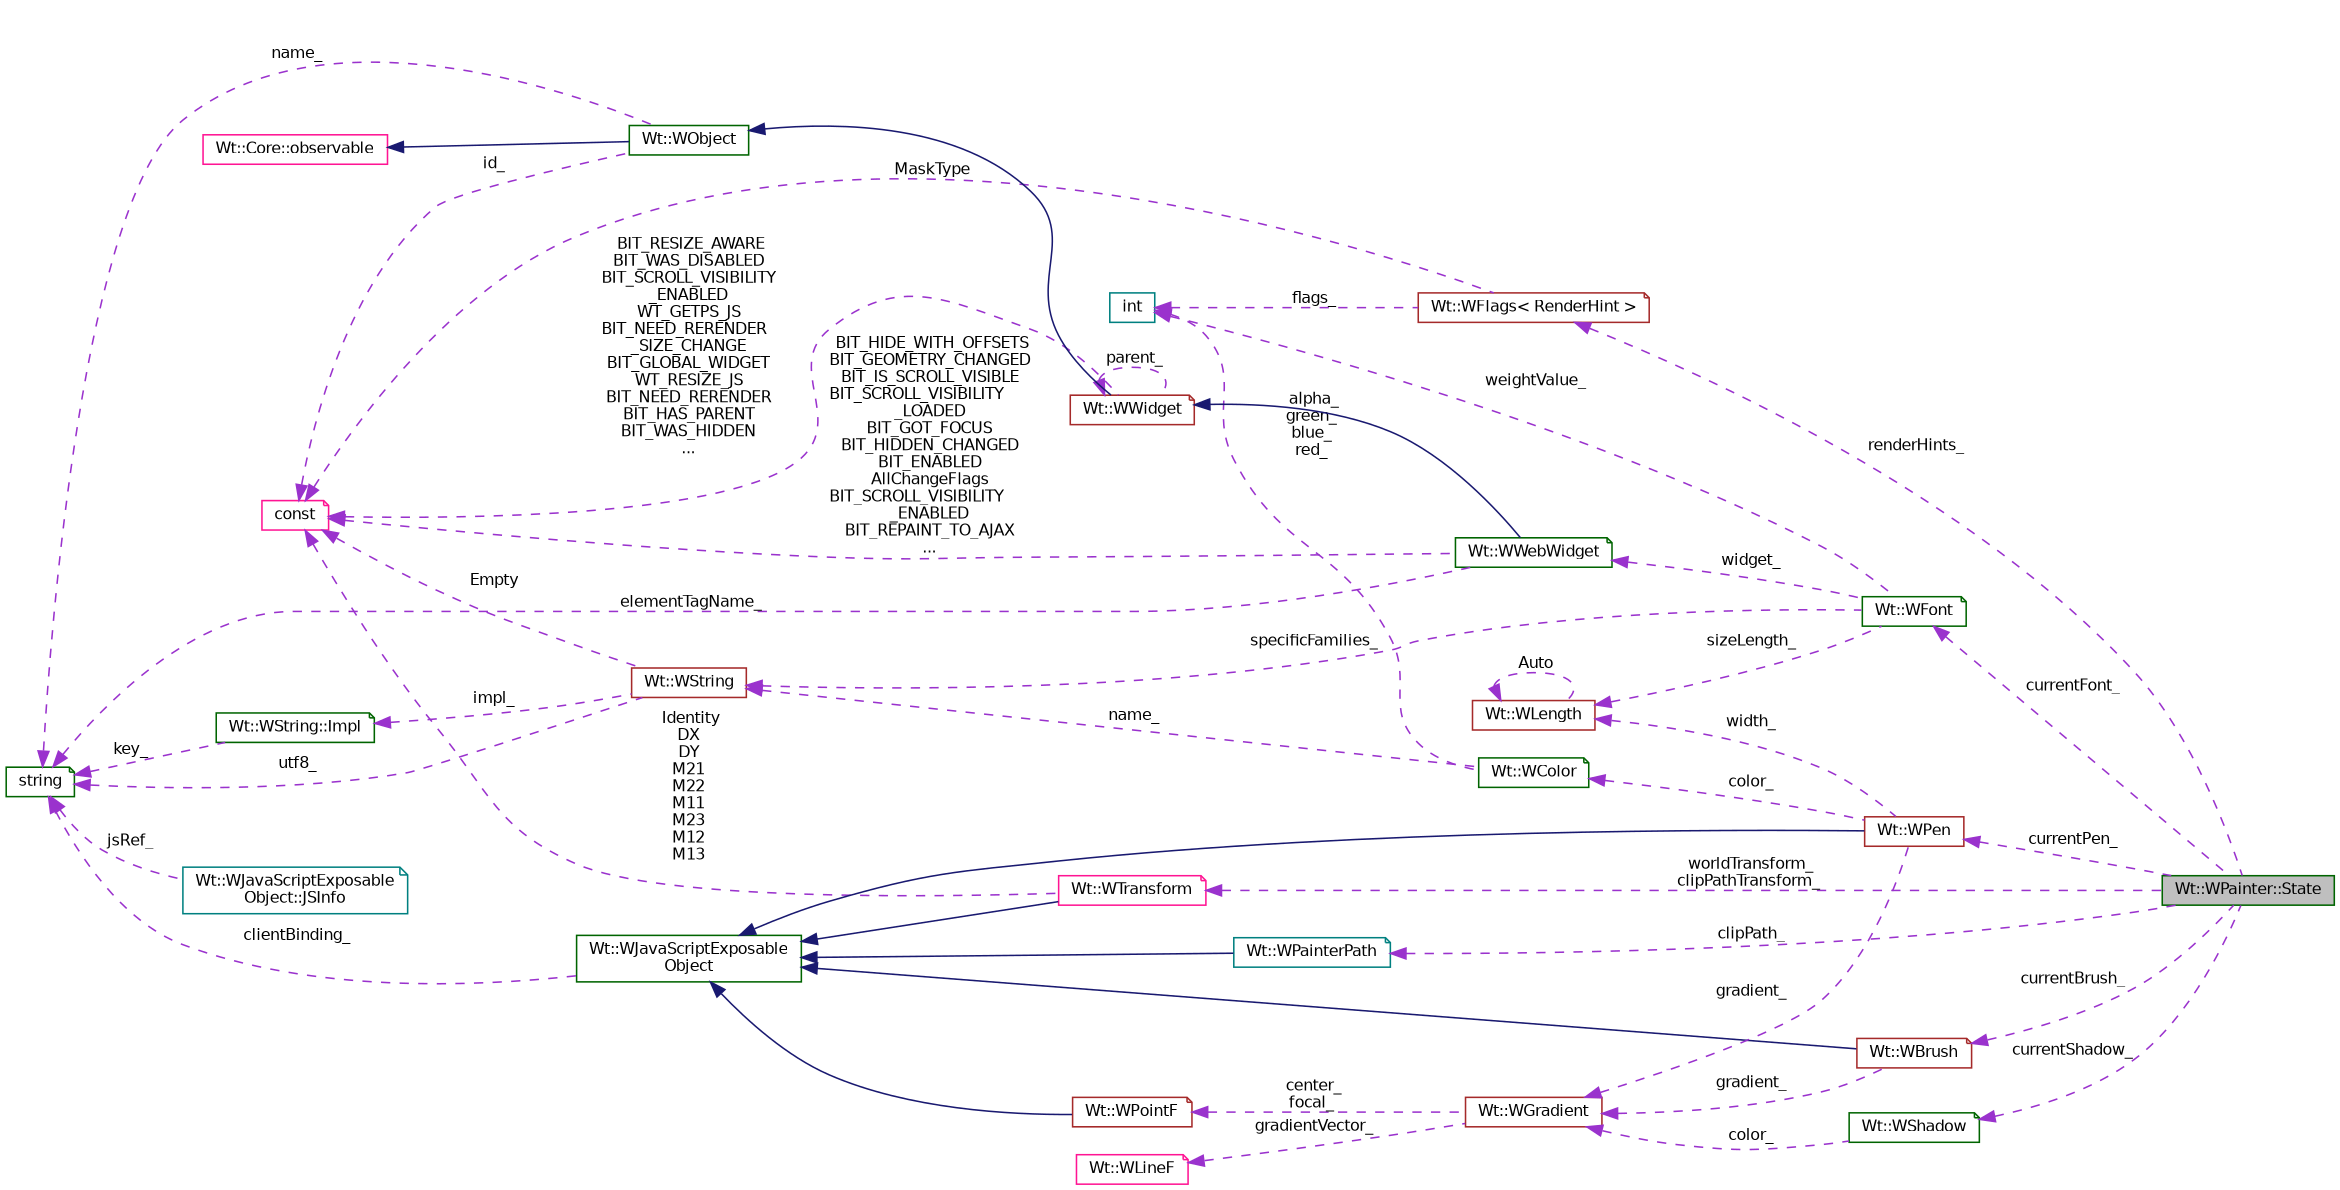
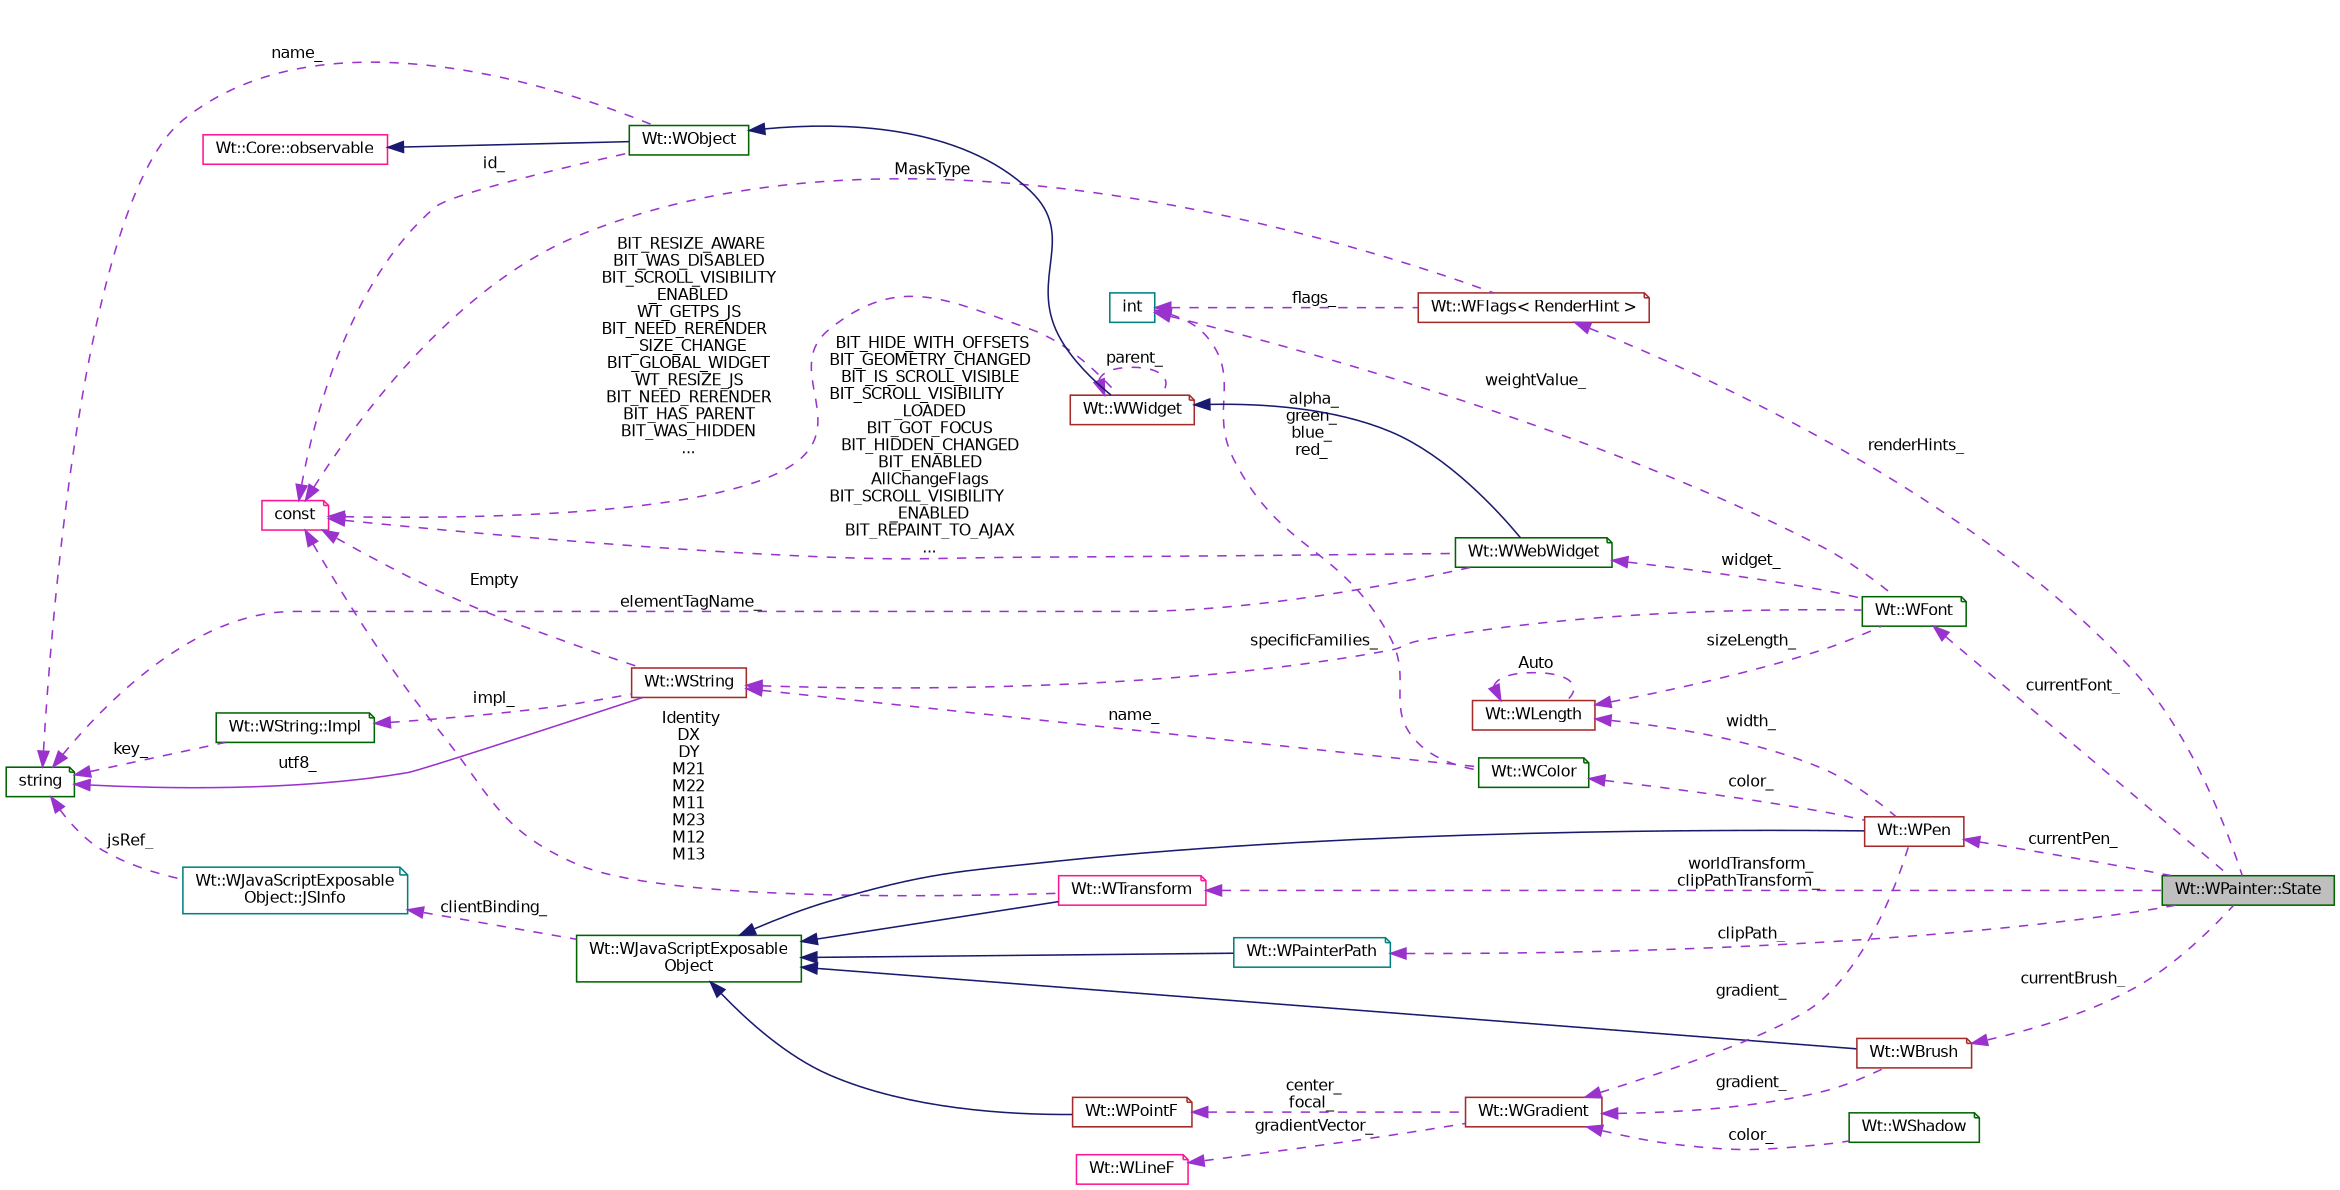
(372, 778) -> (372, 778)
(284, 972) -> (500, 926)
(2148, 1047) -> none
